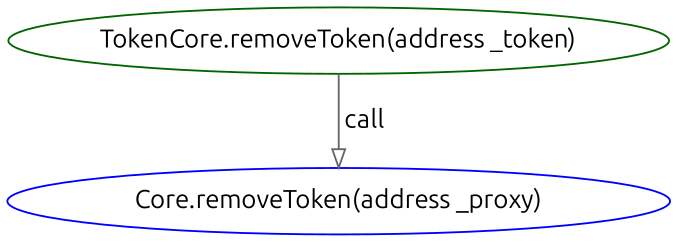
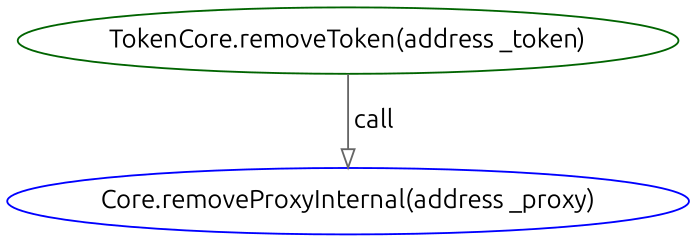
(339, 201) -> (348, 201)
